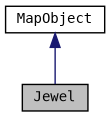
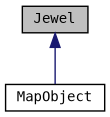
(55, 66) -> (55, 66)
